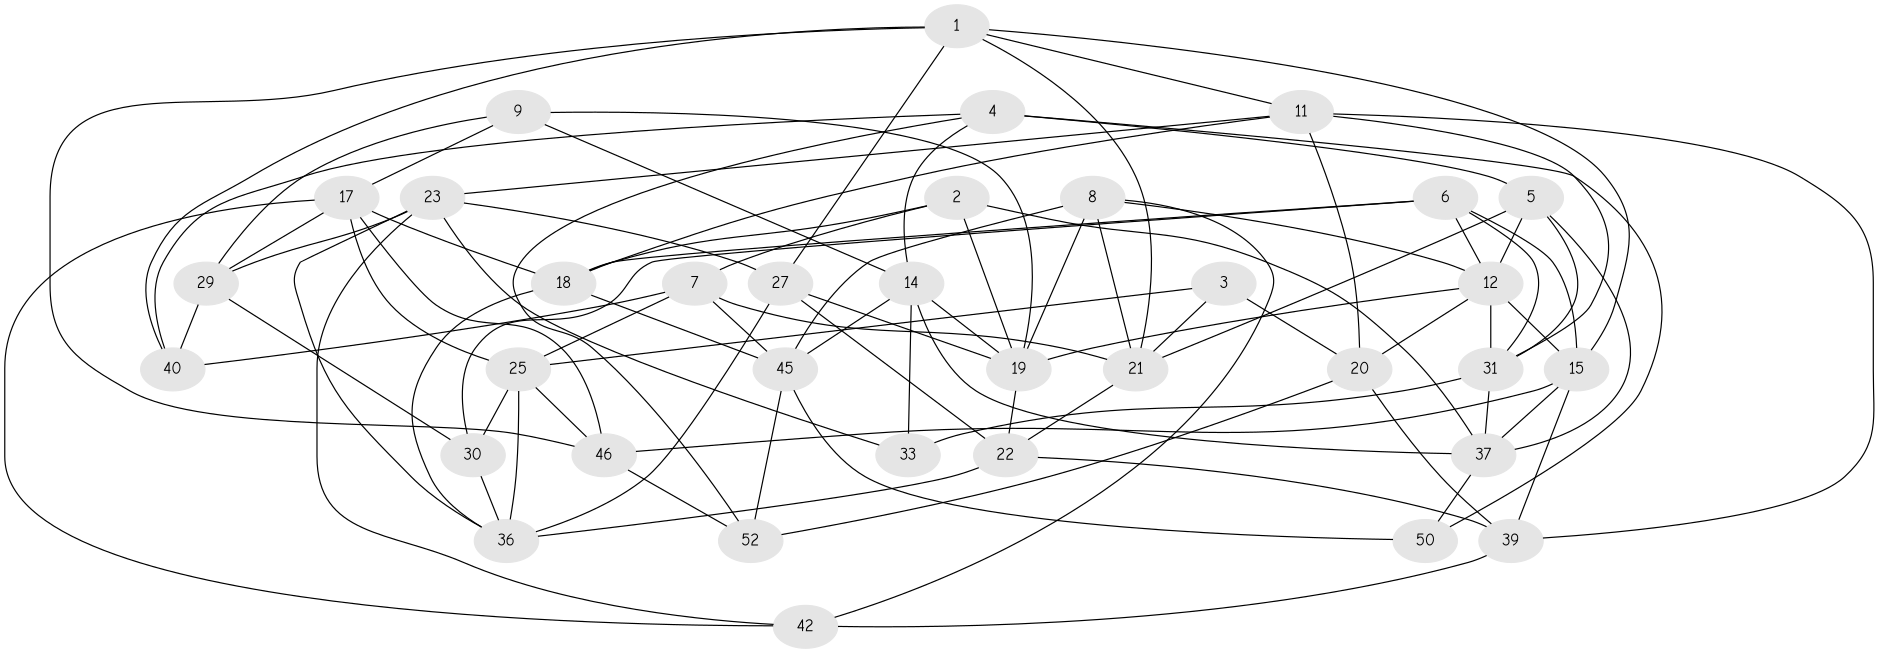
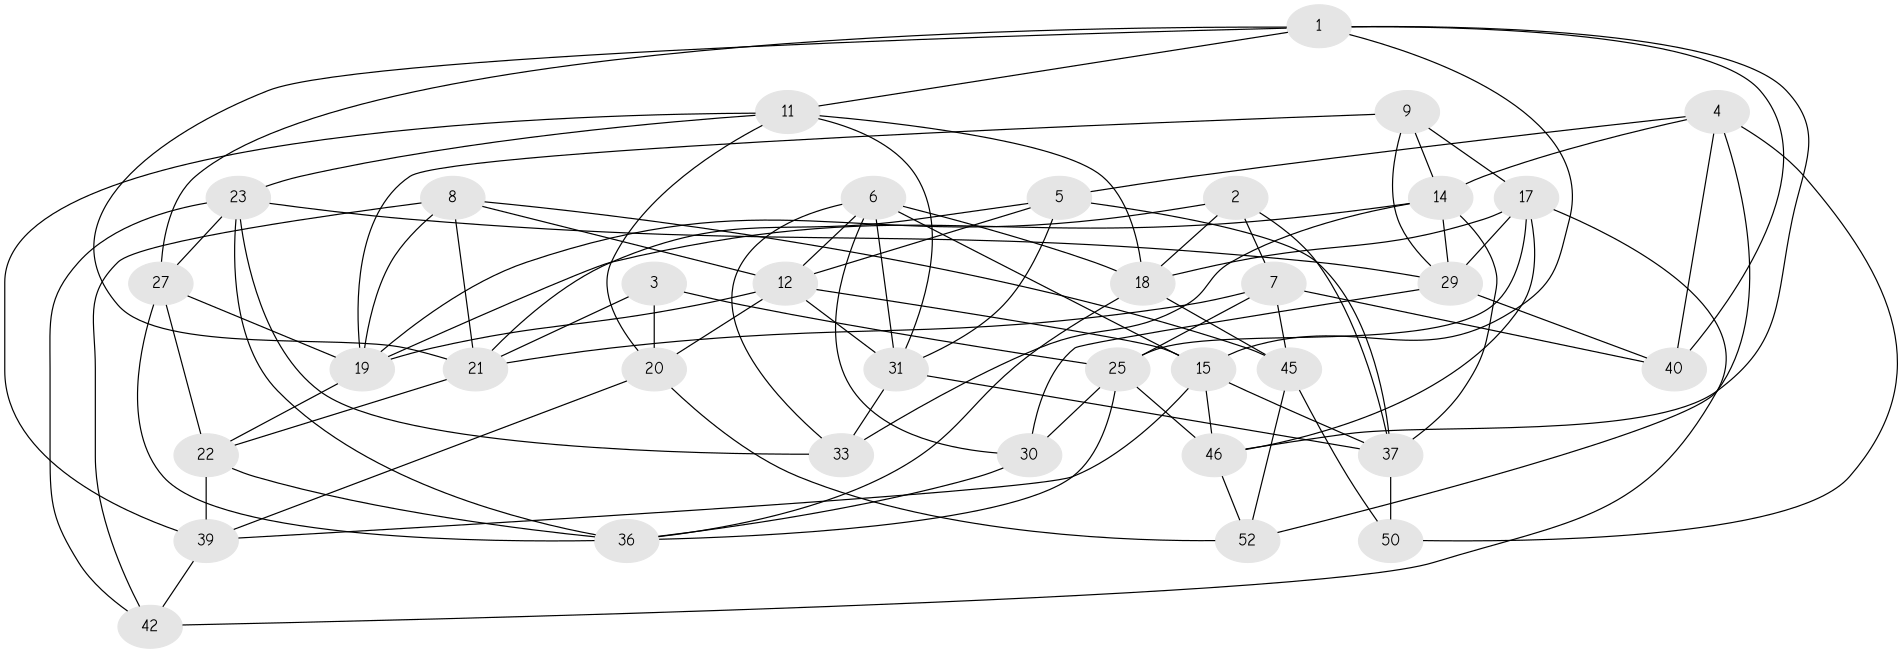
none -> (733, 289)
(830, 339) -> (1445, 241)
